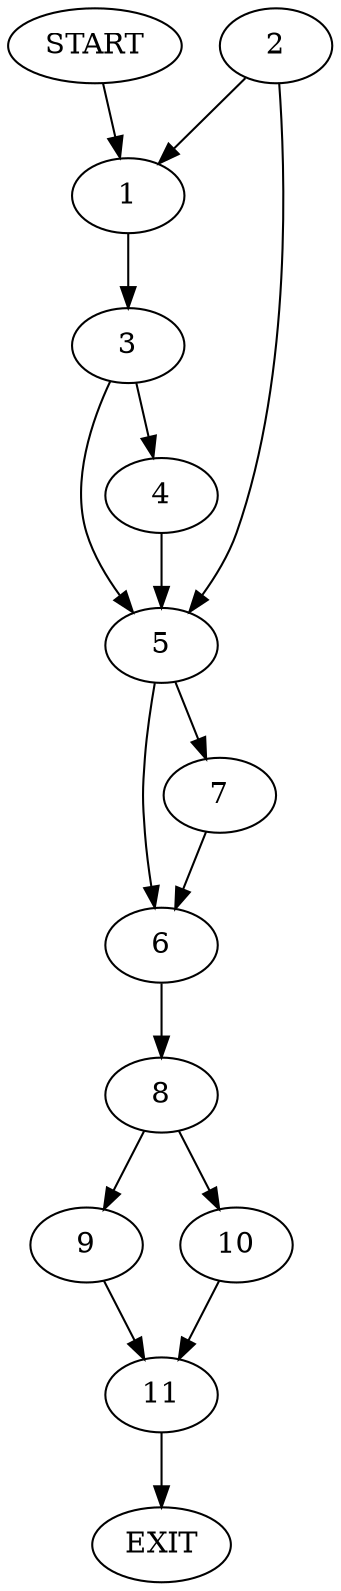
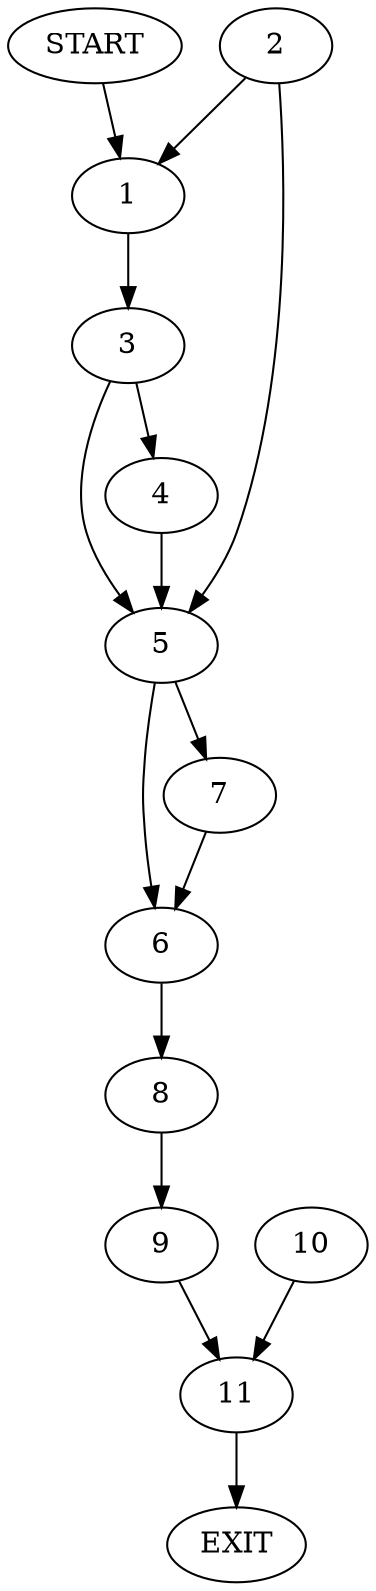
(194, 1161) -> none
